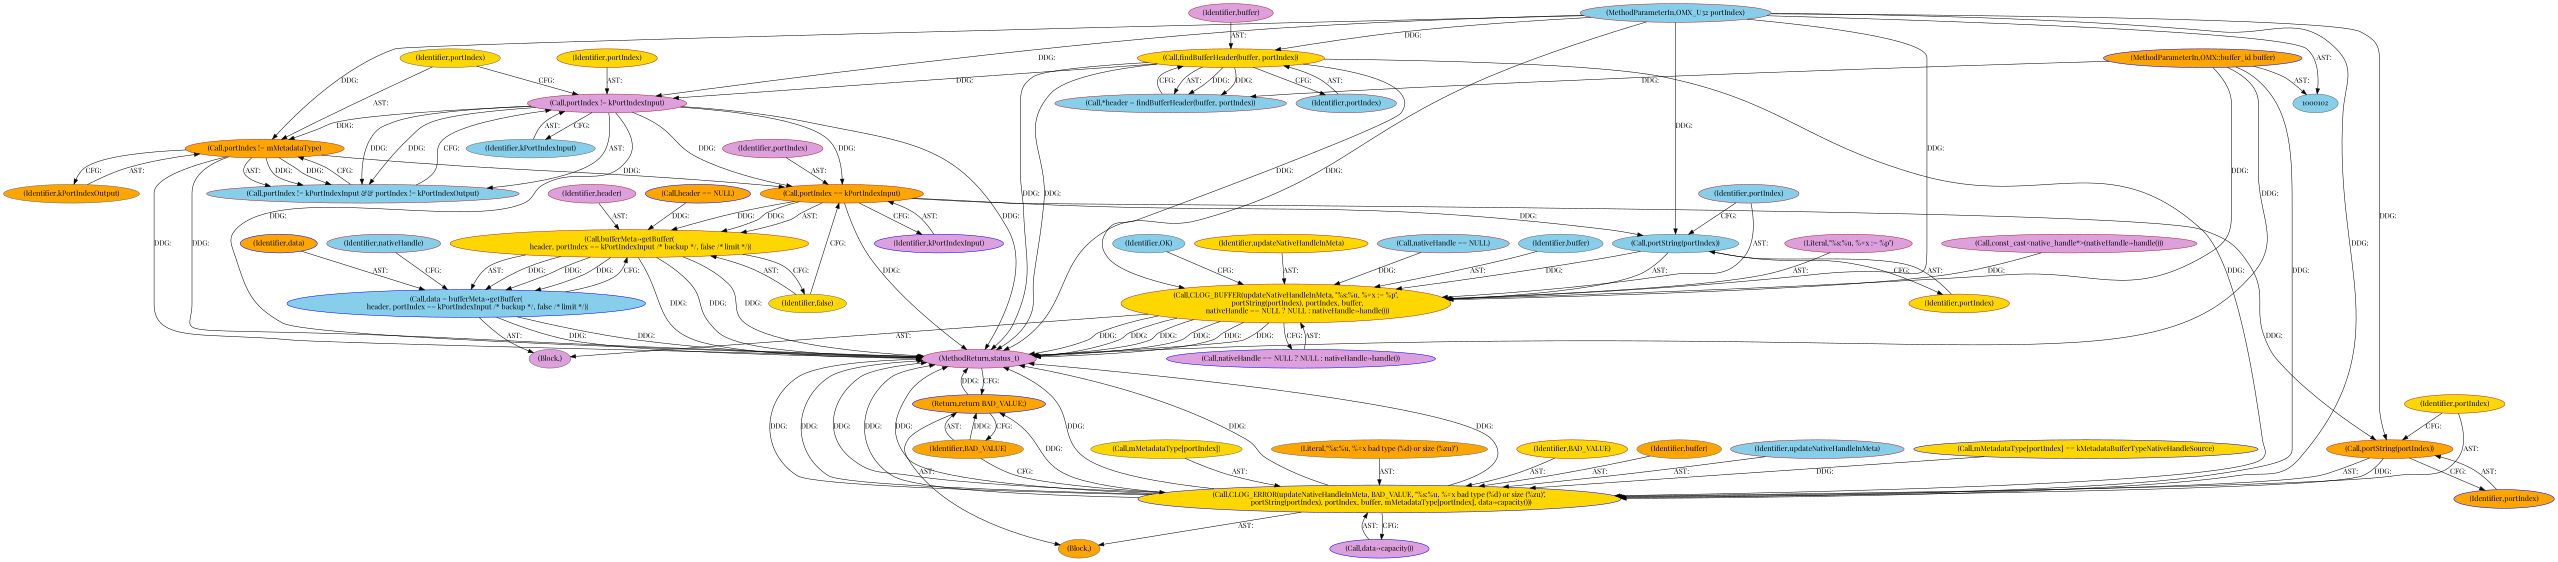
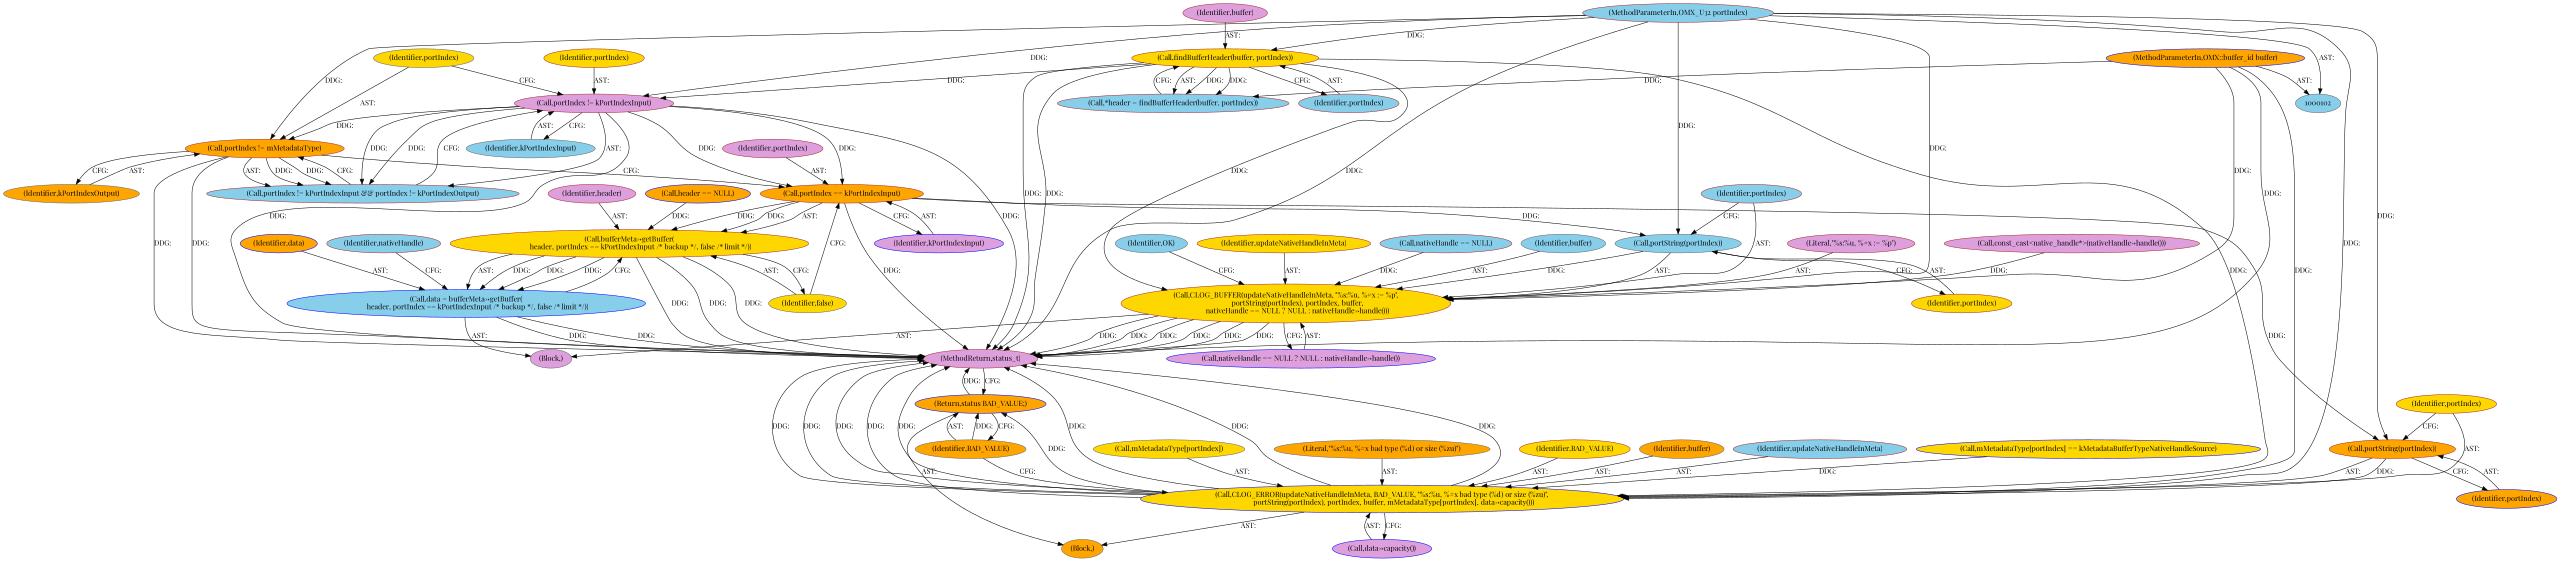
(633, 171) -> (632, 171)
(979, 404) -> (981, 404)
